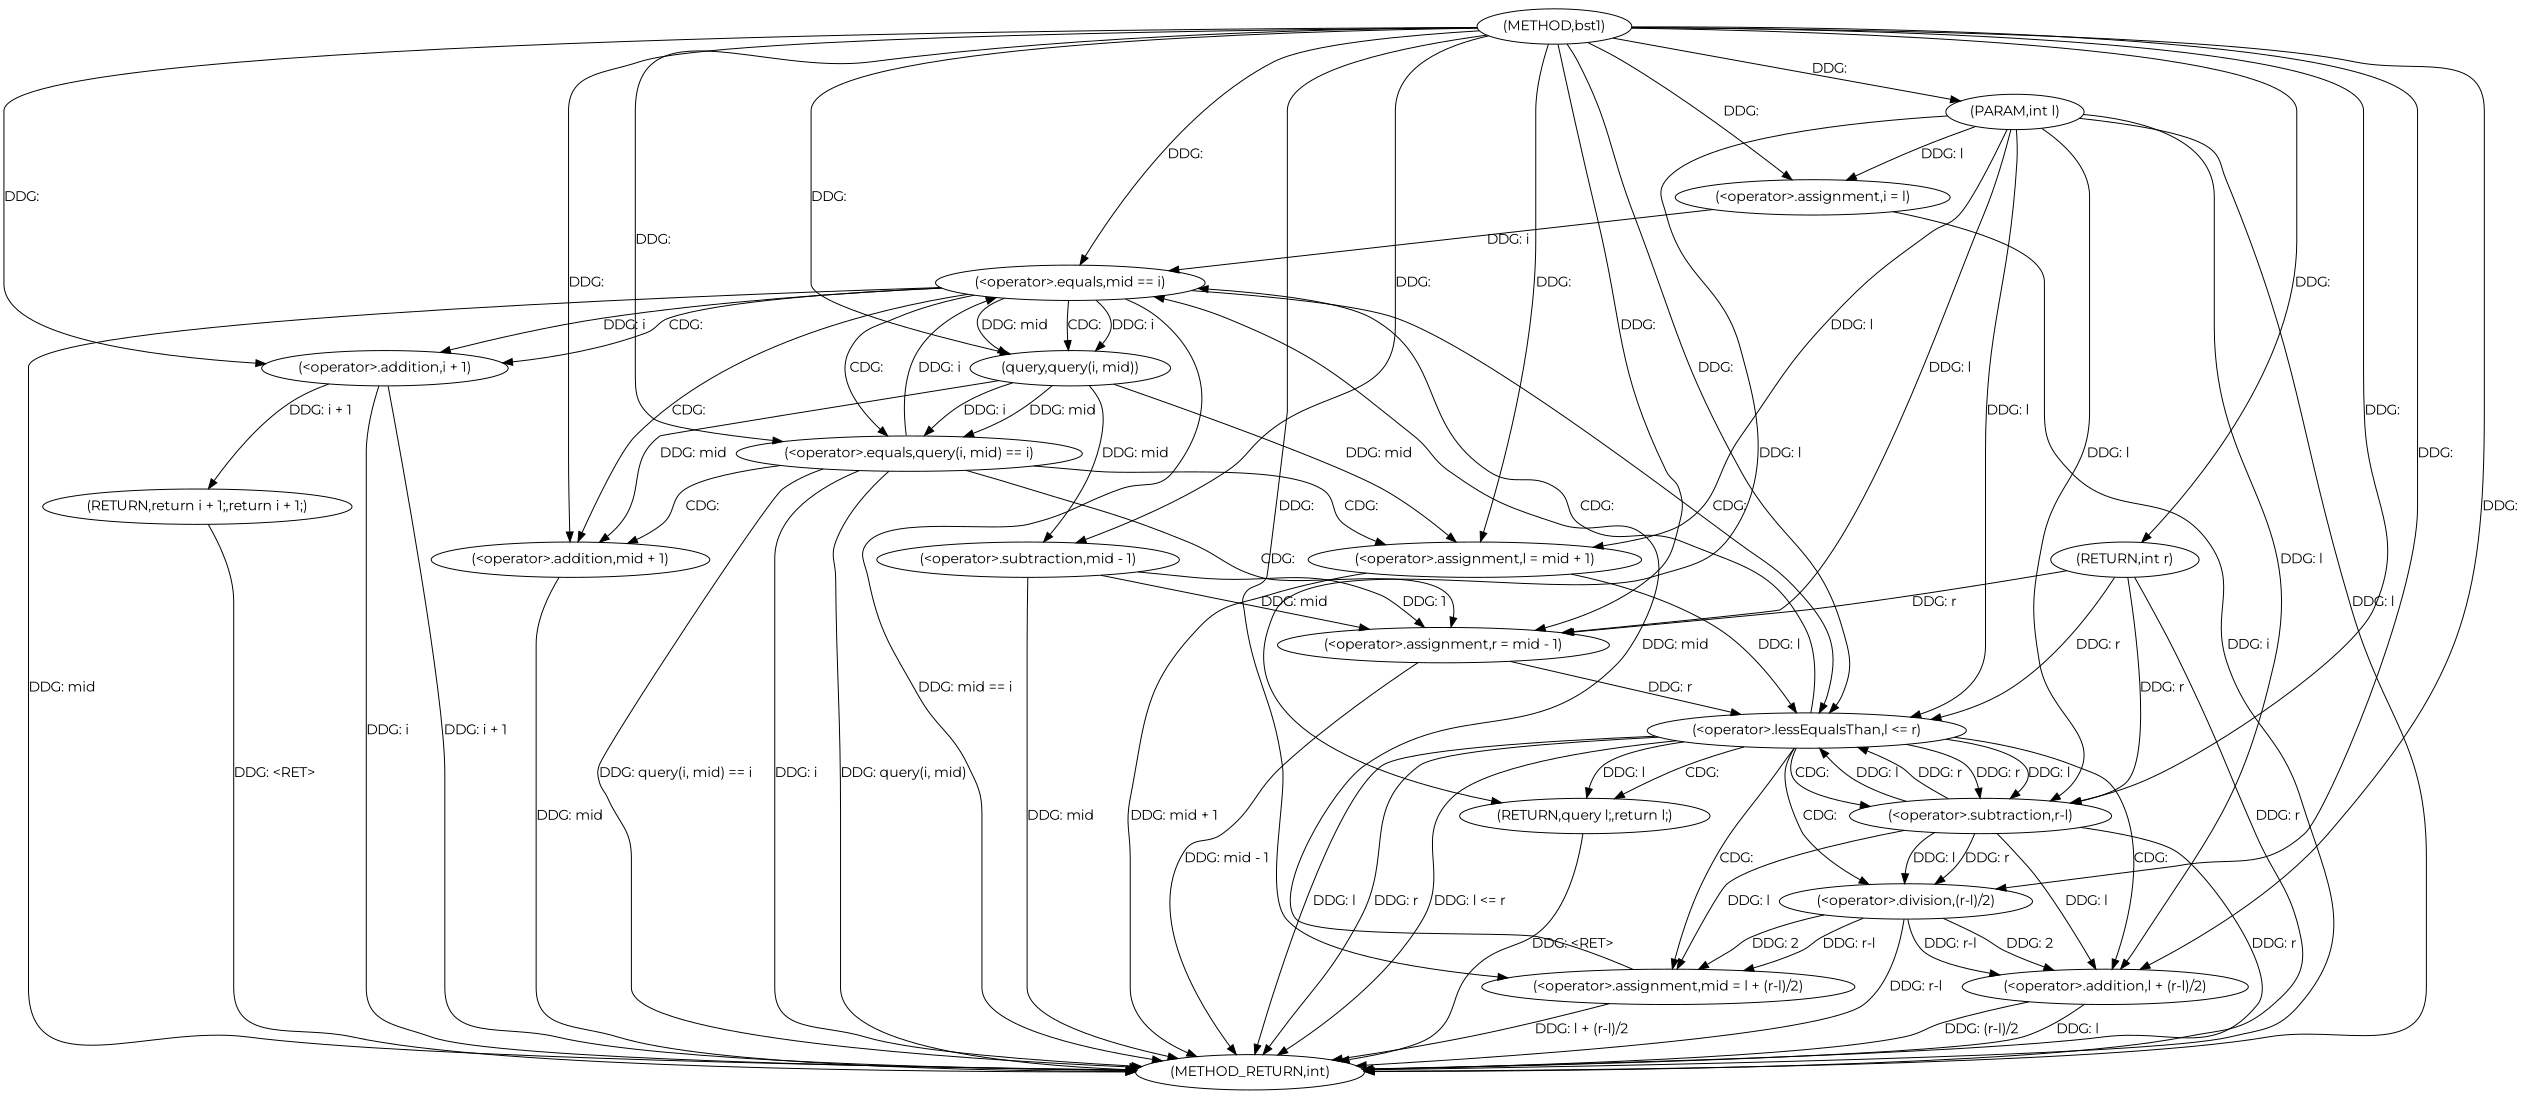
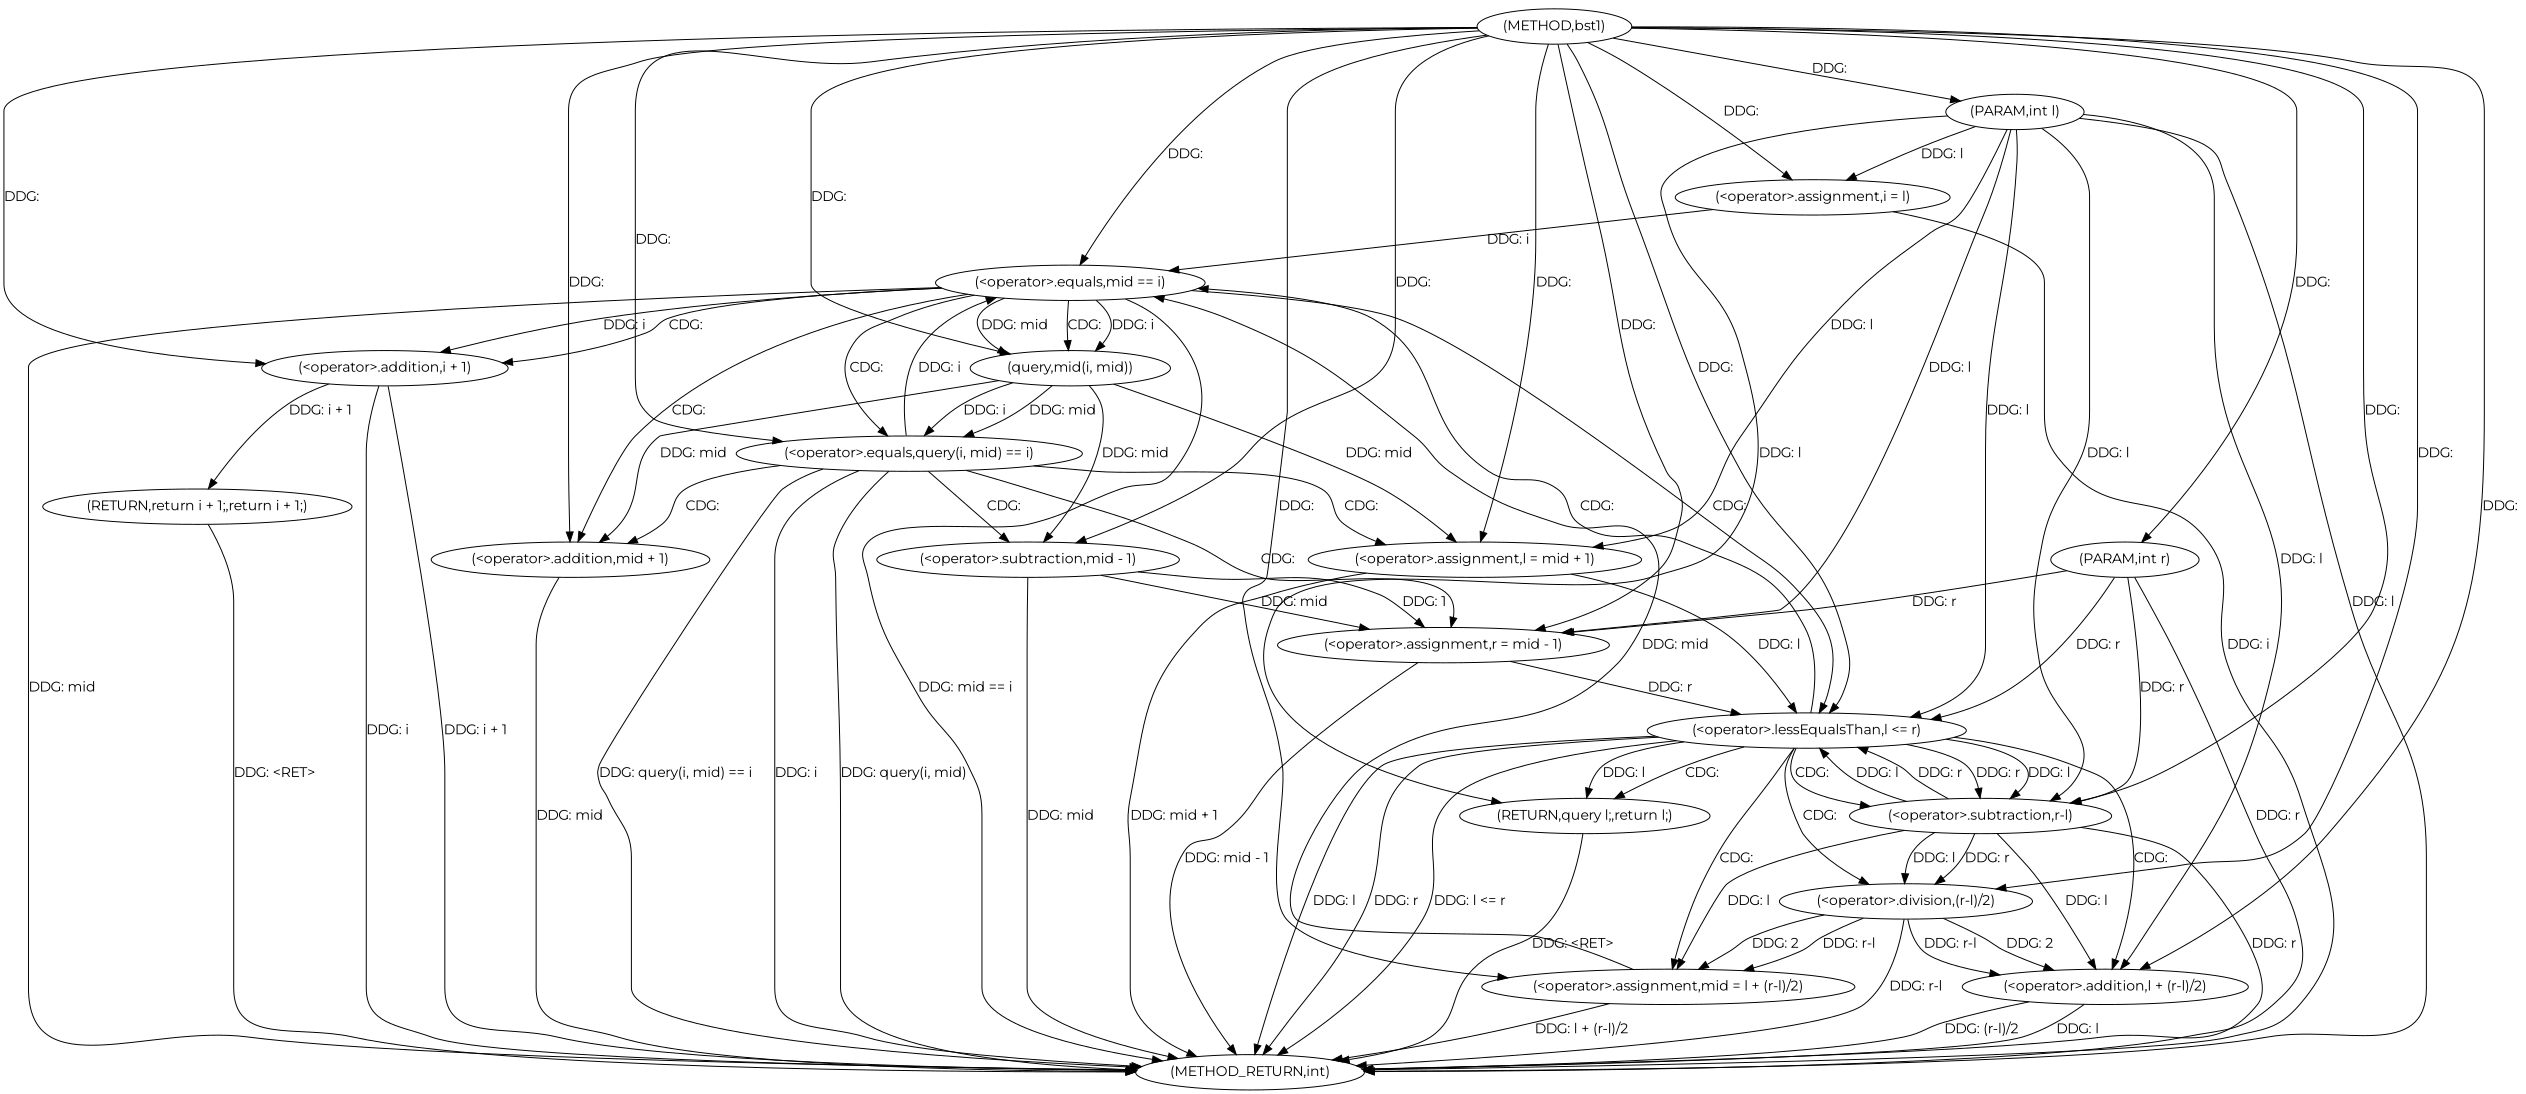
(1070, 368) -> (1070, 368)
none -> (965, 503)
(2125, 560) -> (2125, 560)
